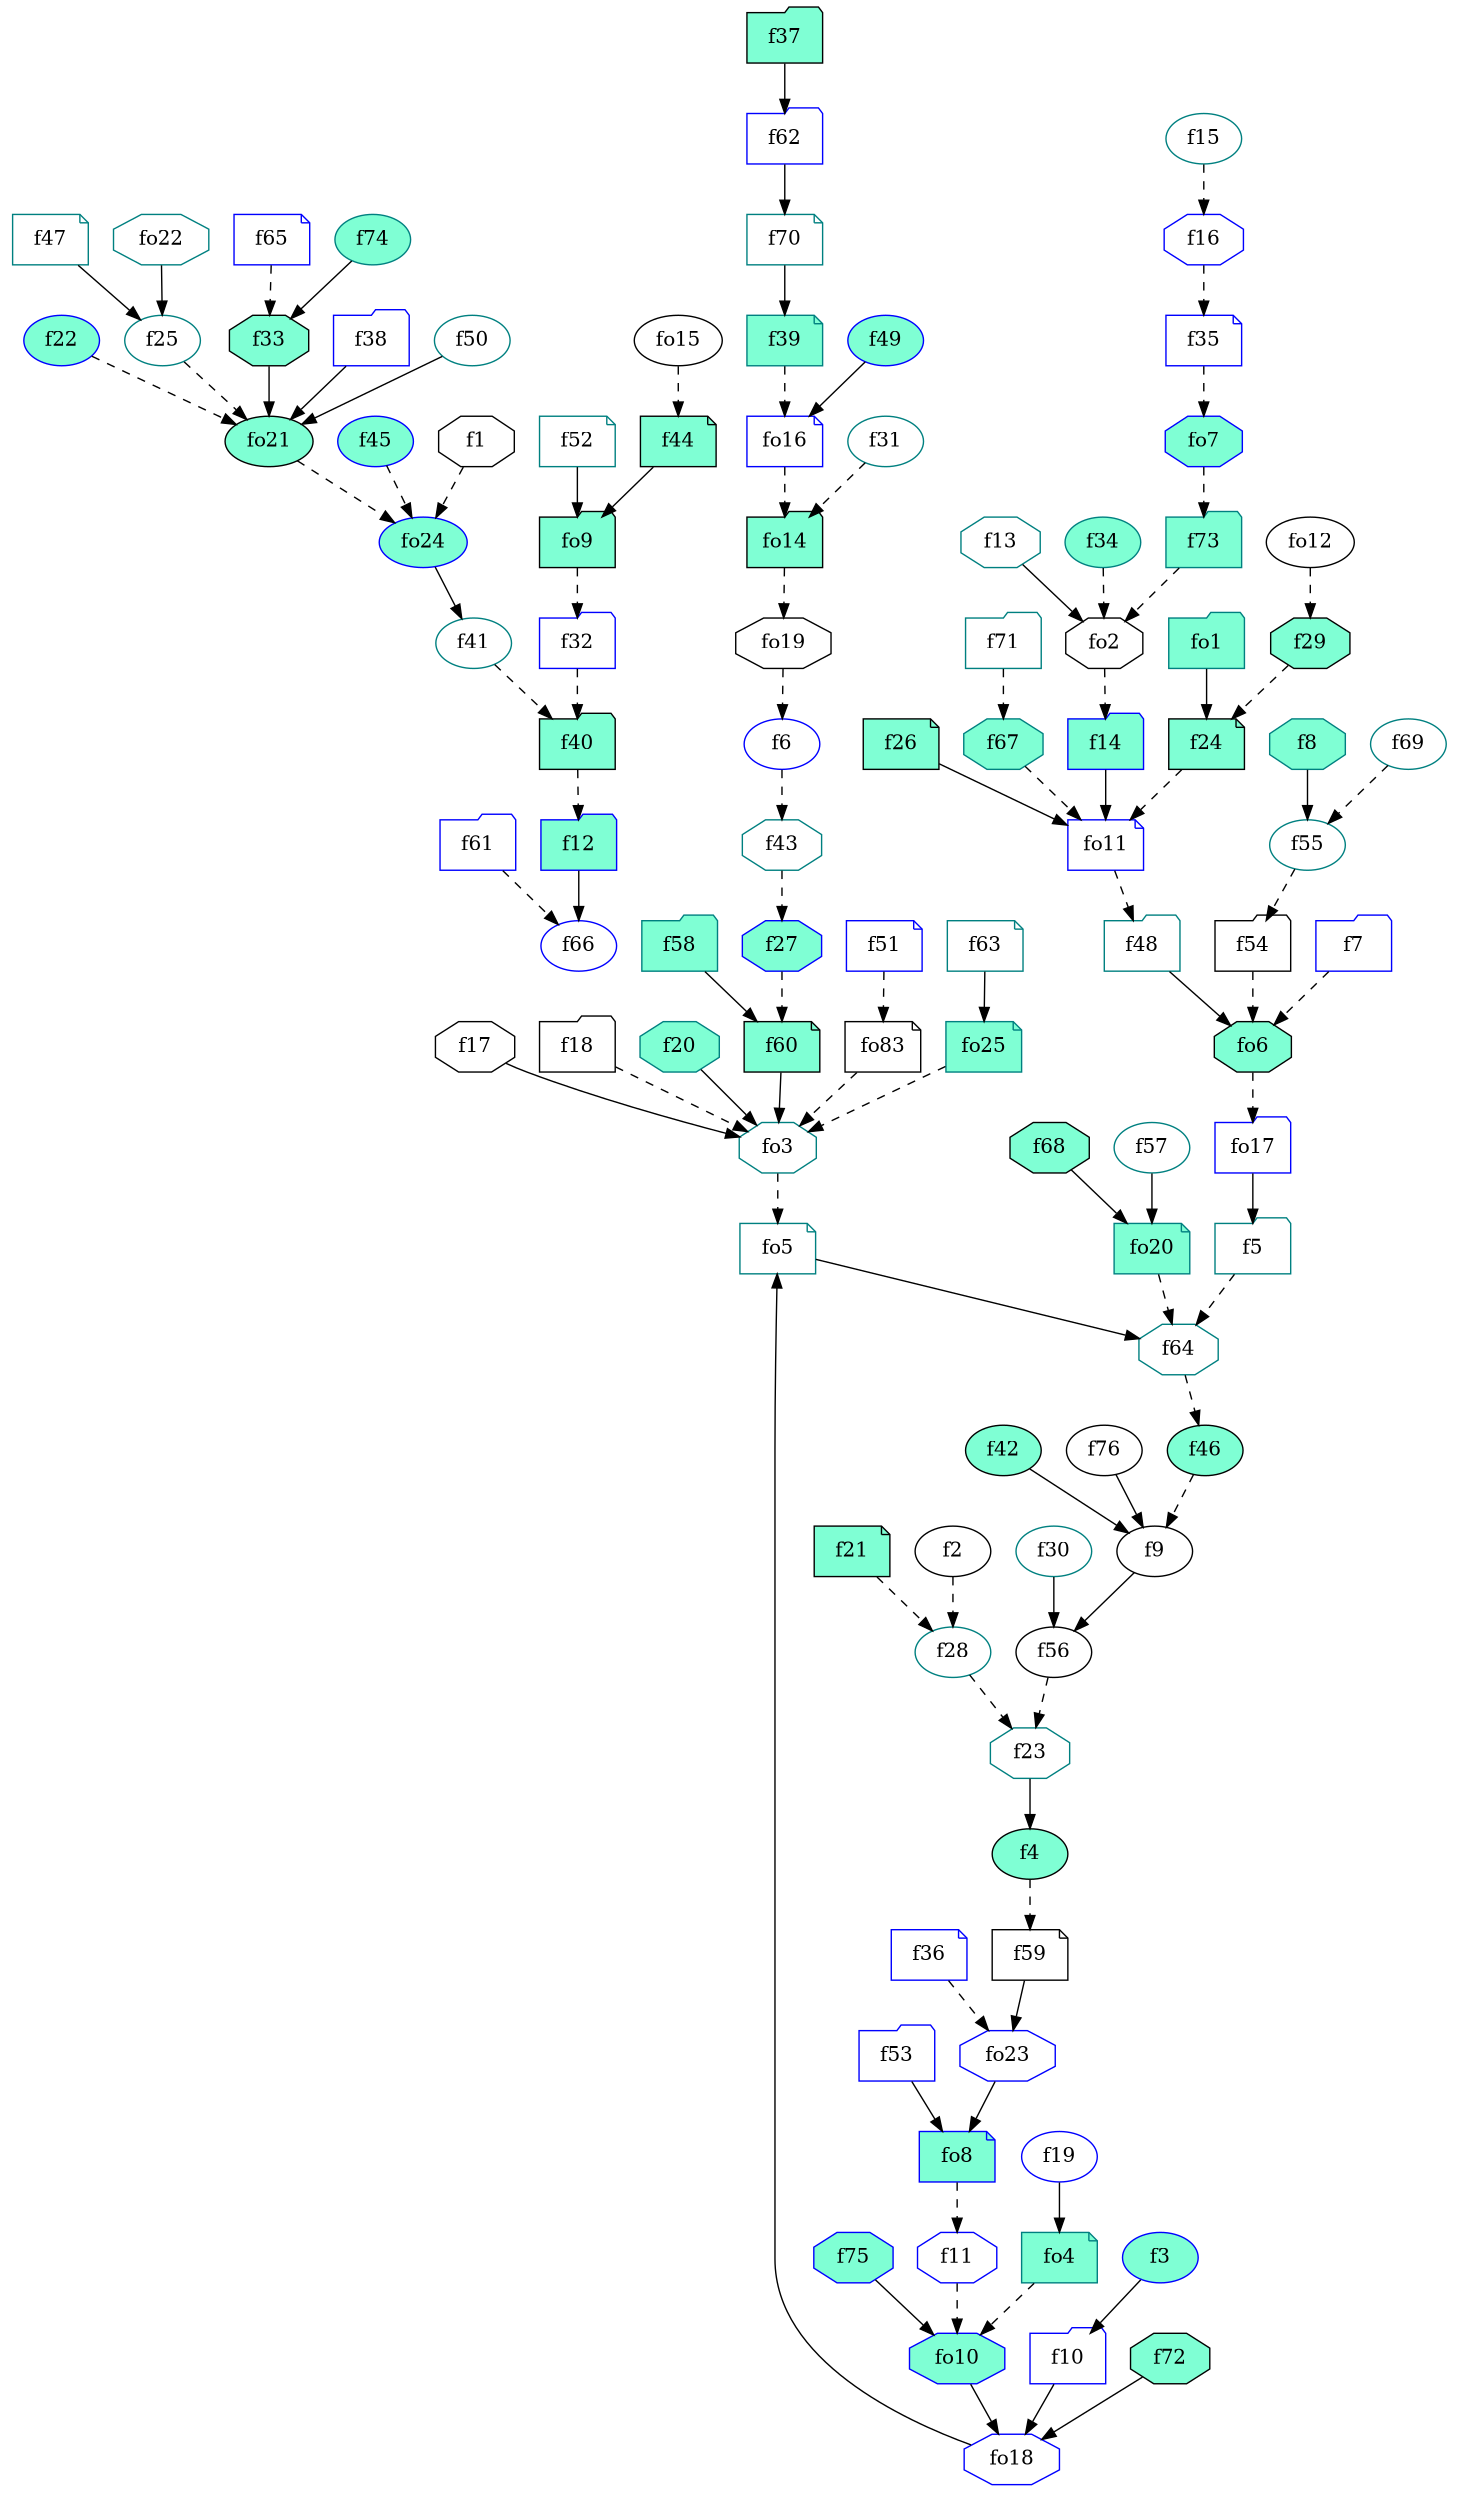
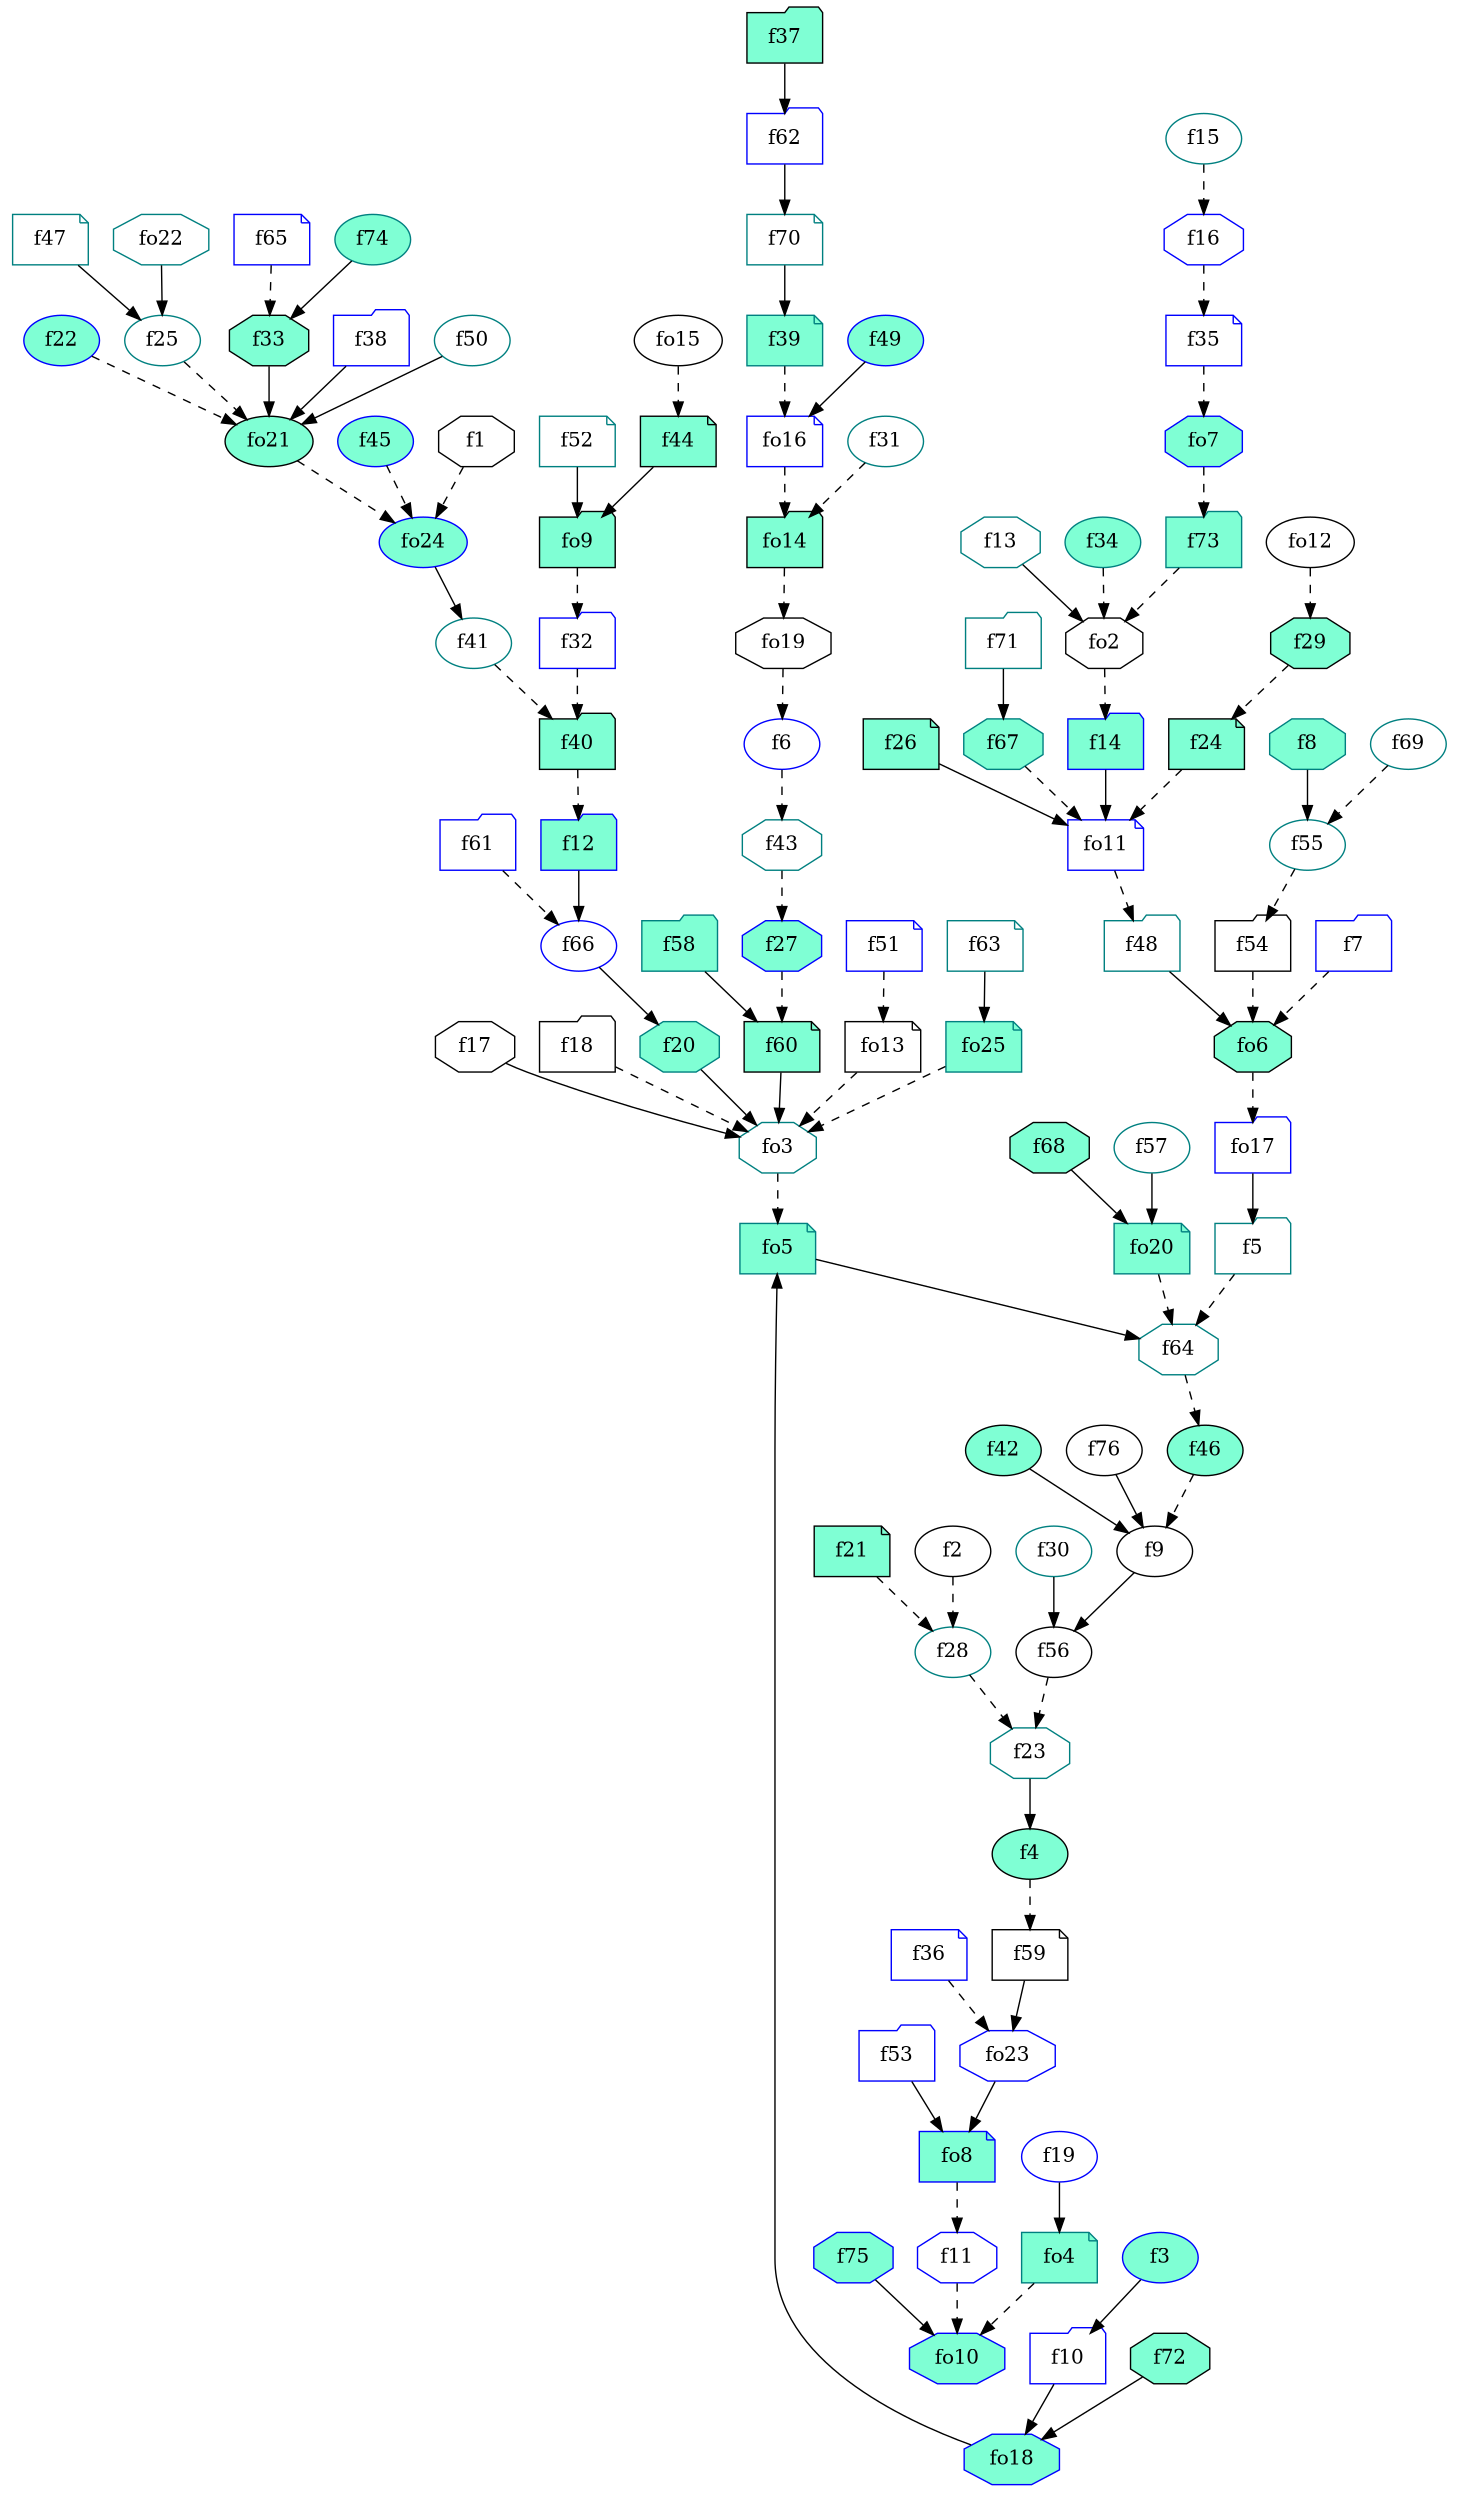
(1207, 643) -> none
(1003, 687) -> (1003, 687)
none -> (624, 991)
(883, 1047) -> (883, 1047)
(778, 1249) -> (778, 1249)
(981, 2403) -> none
(1012, 2459) -> (1012, 2459)
